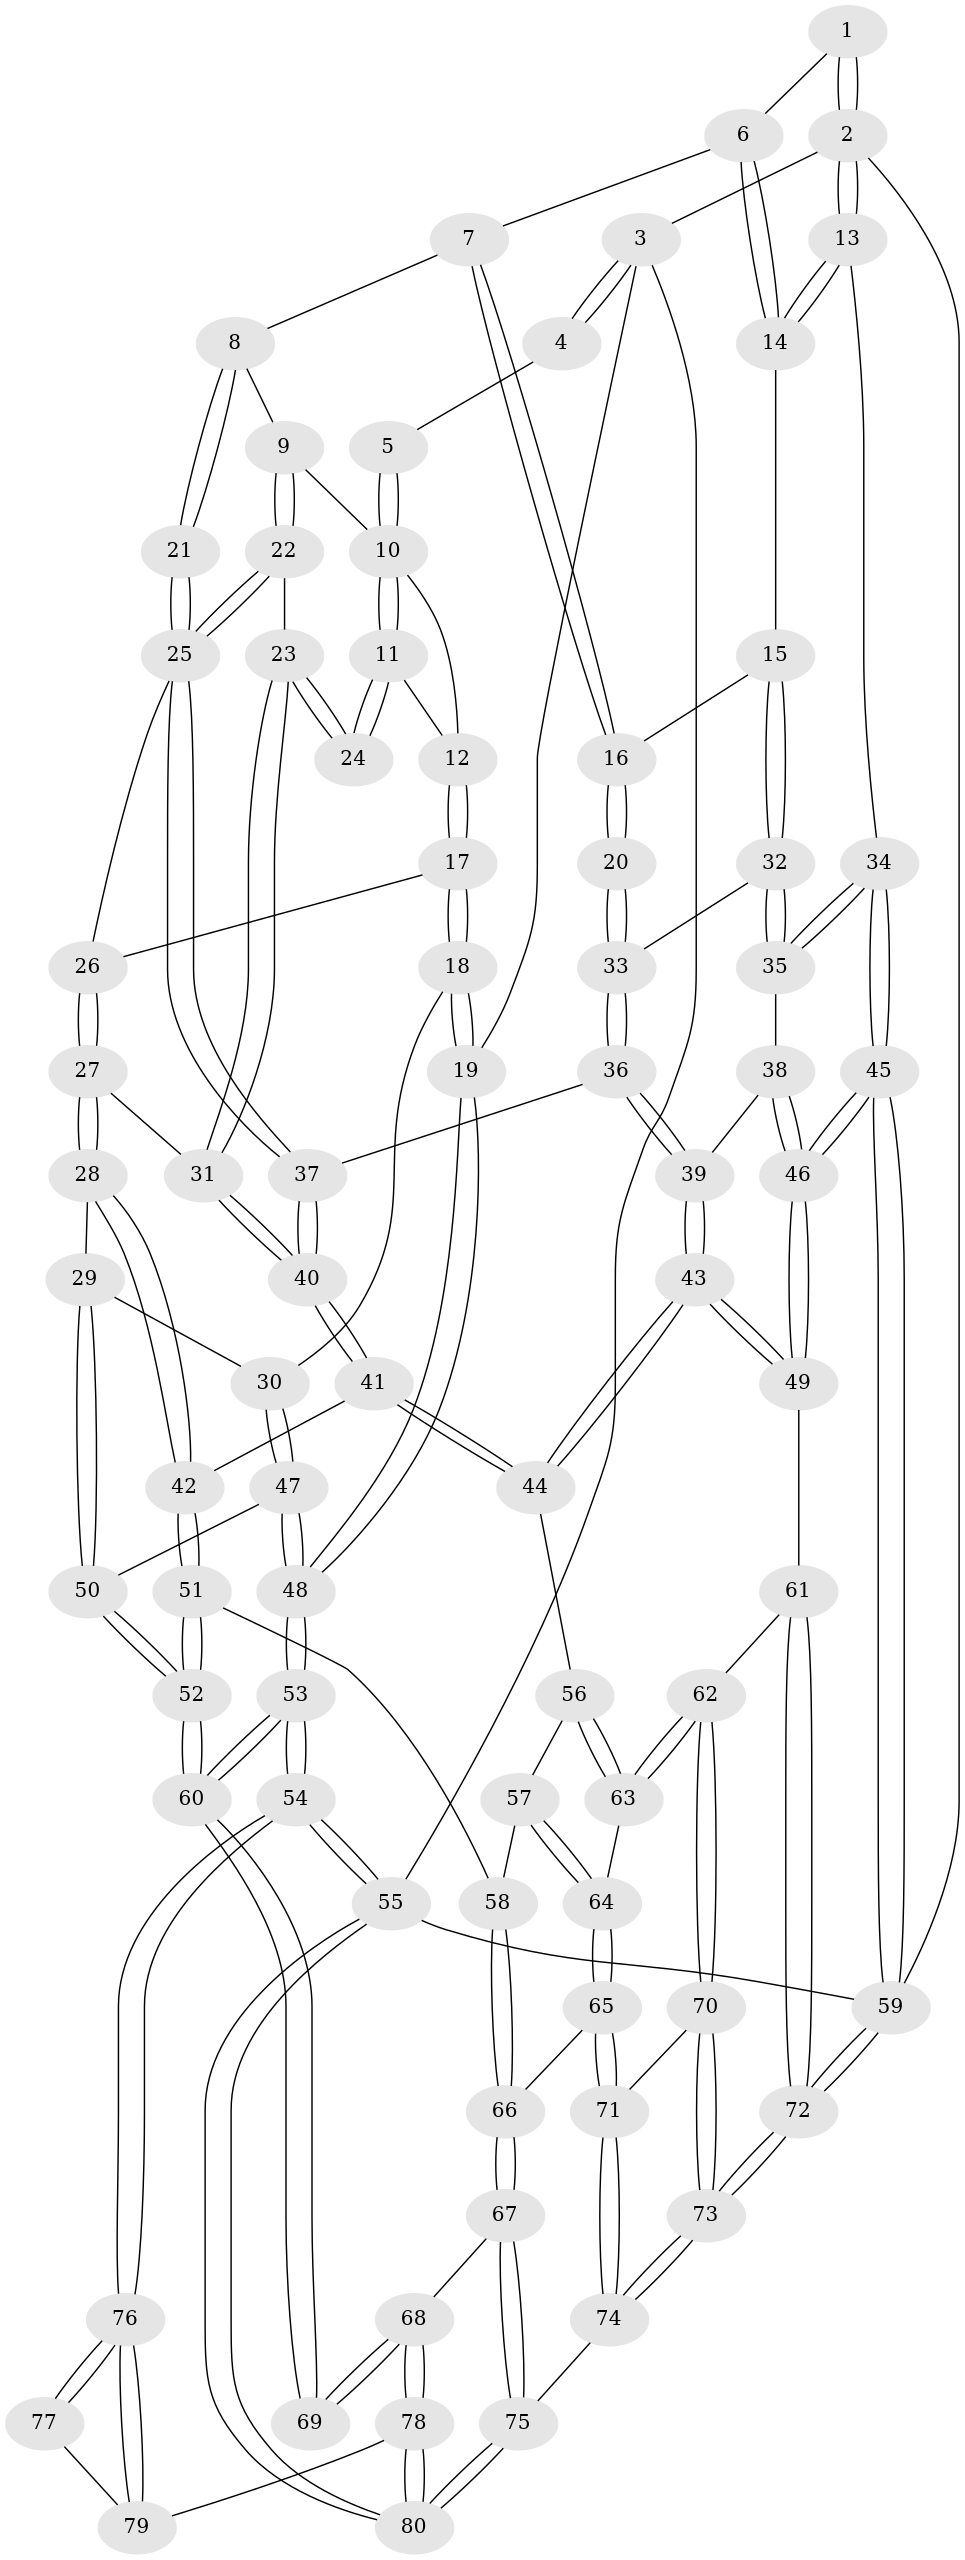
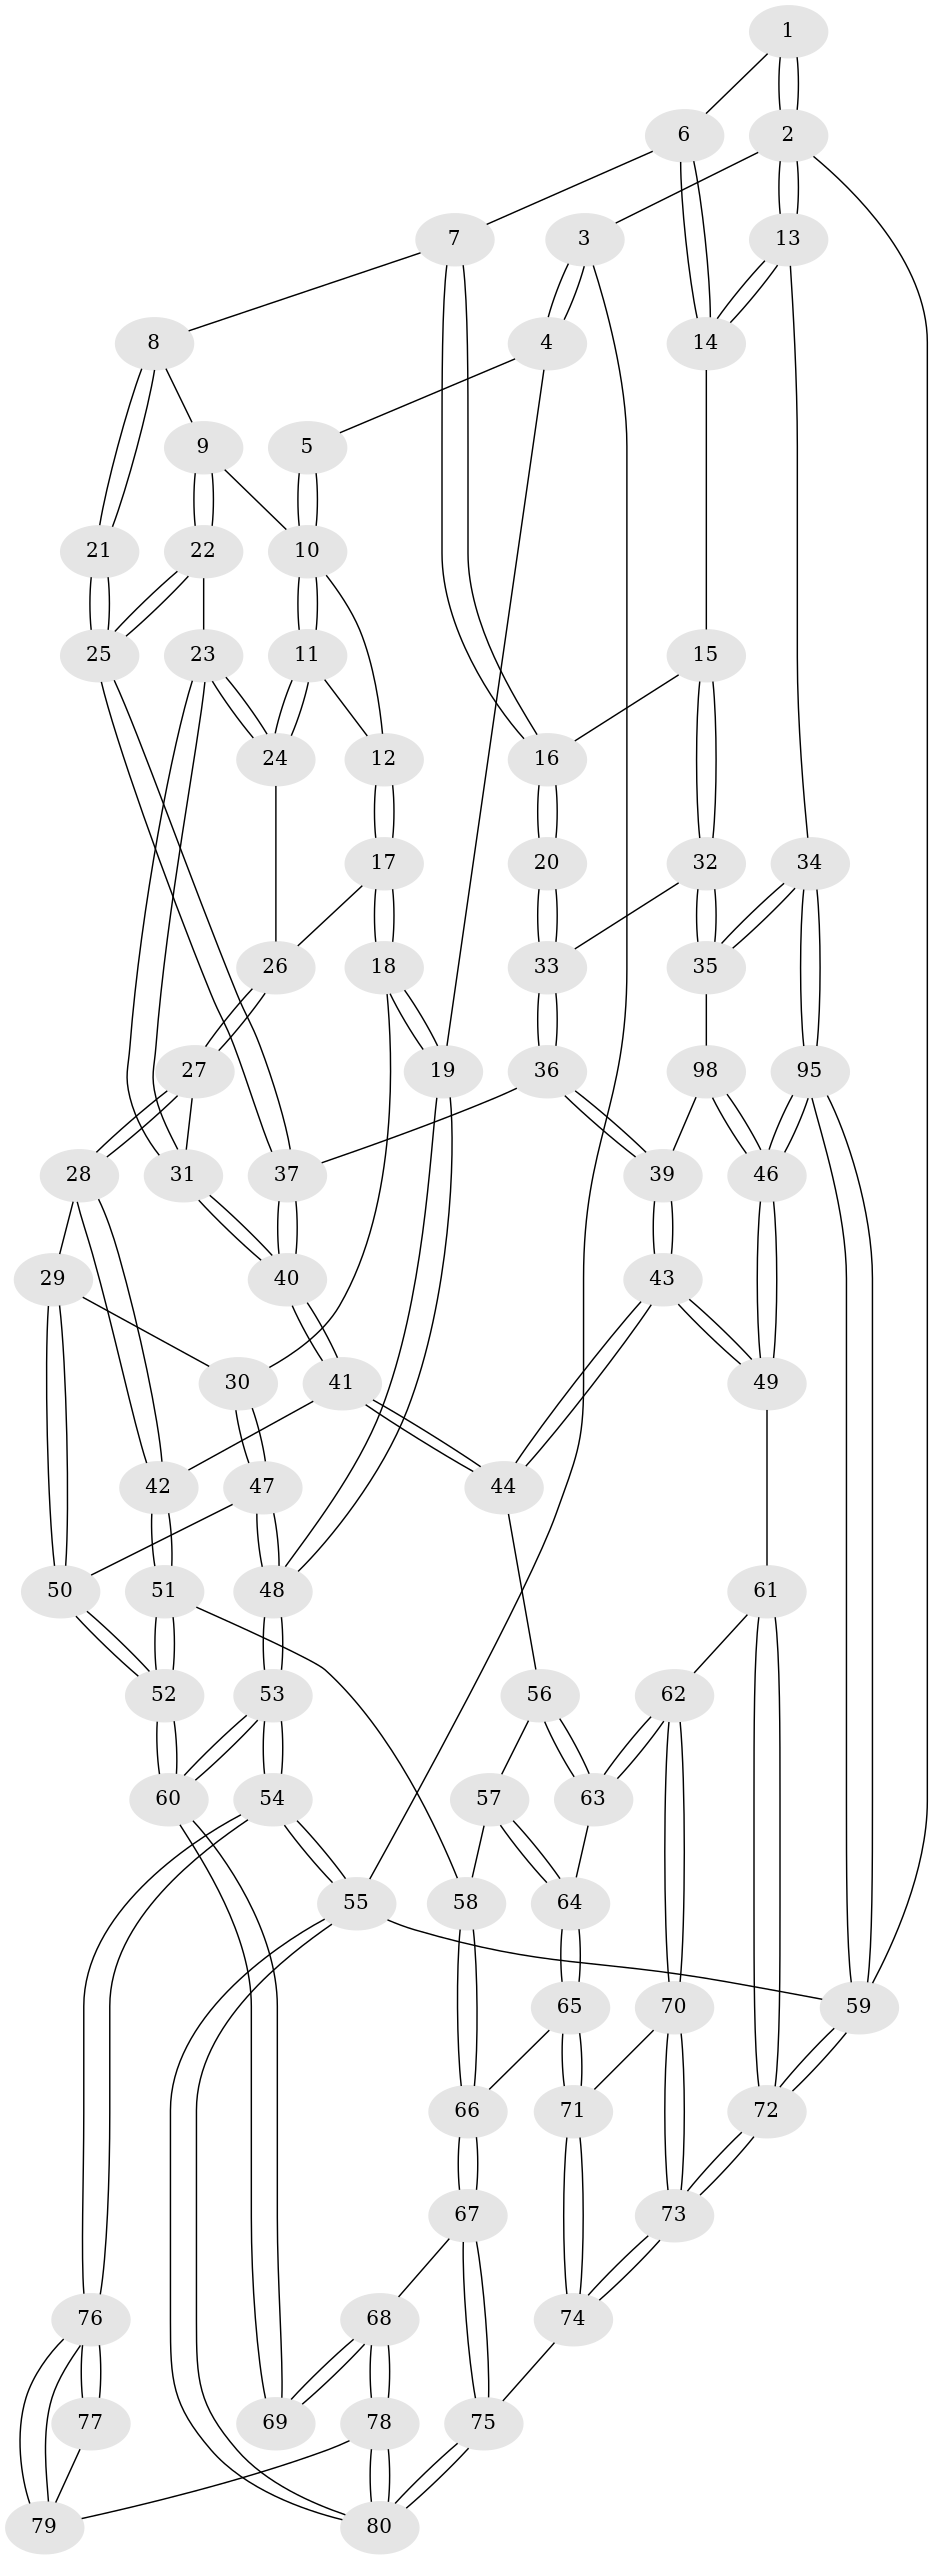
(555, 659) -> (493, 725)
(125, 809) -> (276, 864)
(776, 1072) -> (706, 1072)
(880, 1072) -> (810, 1072)
